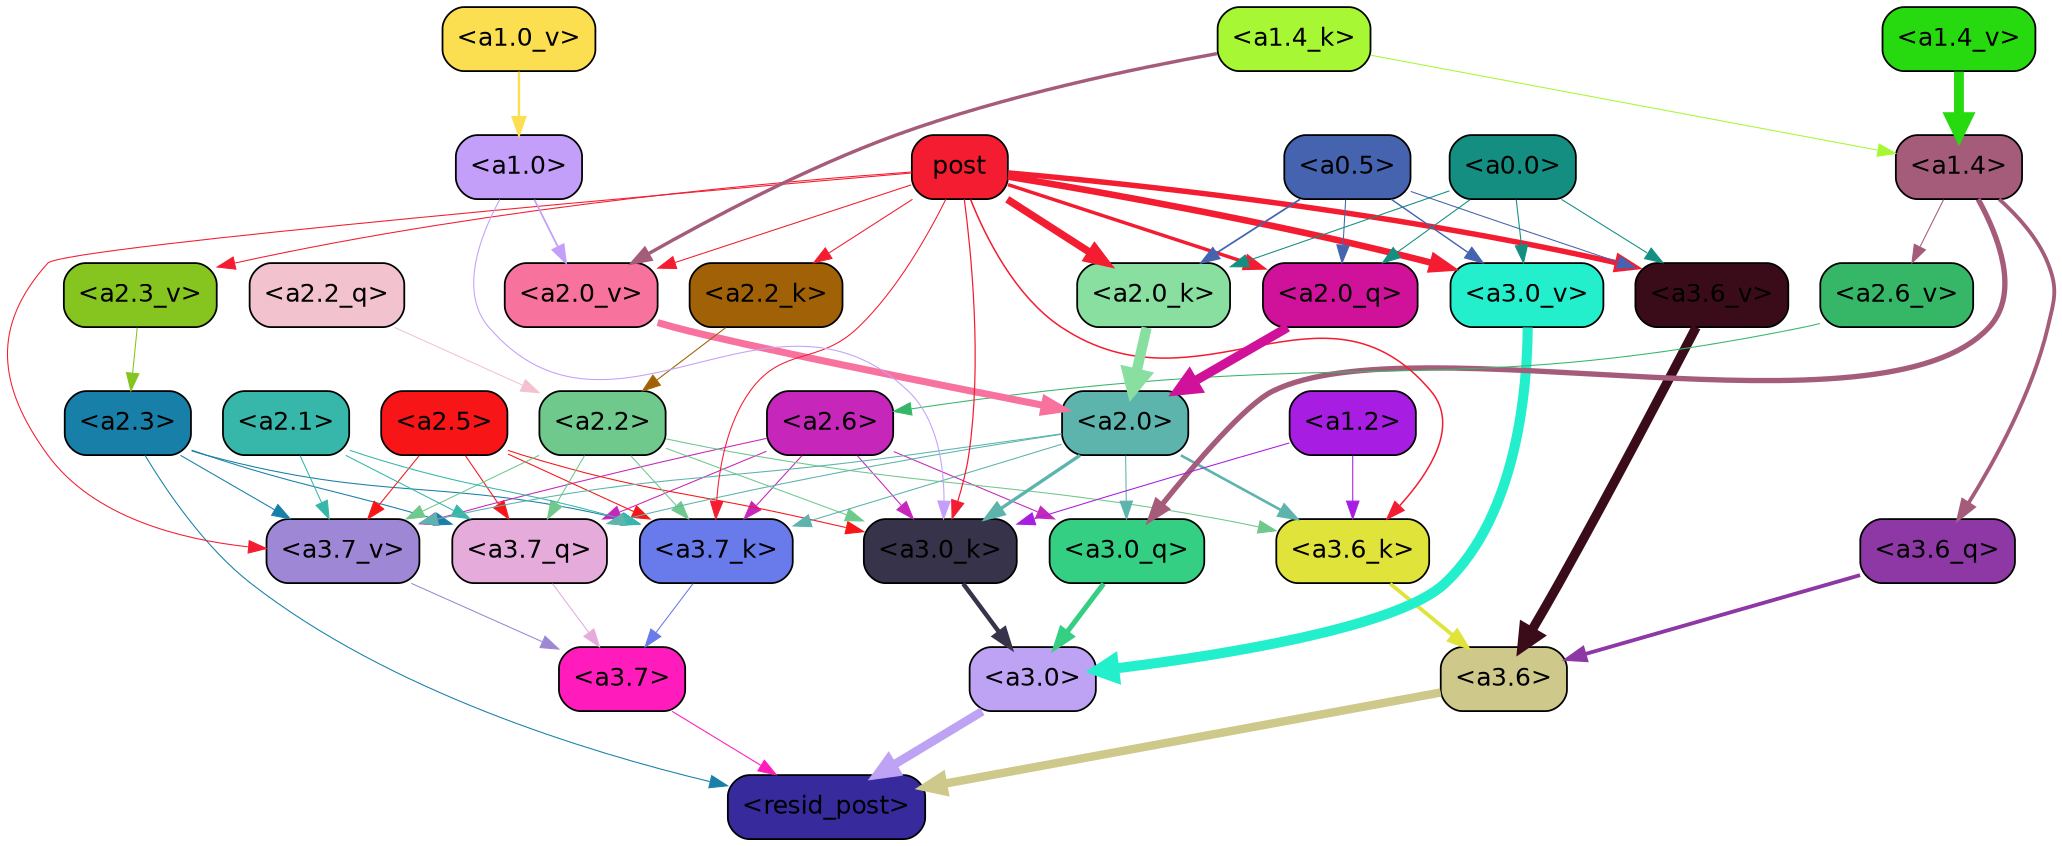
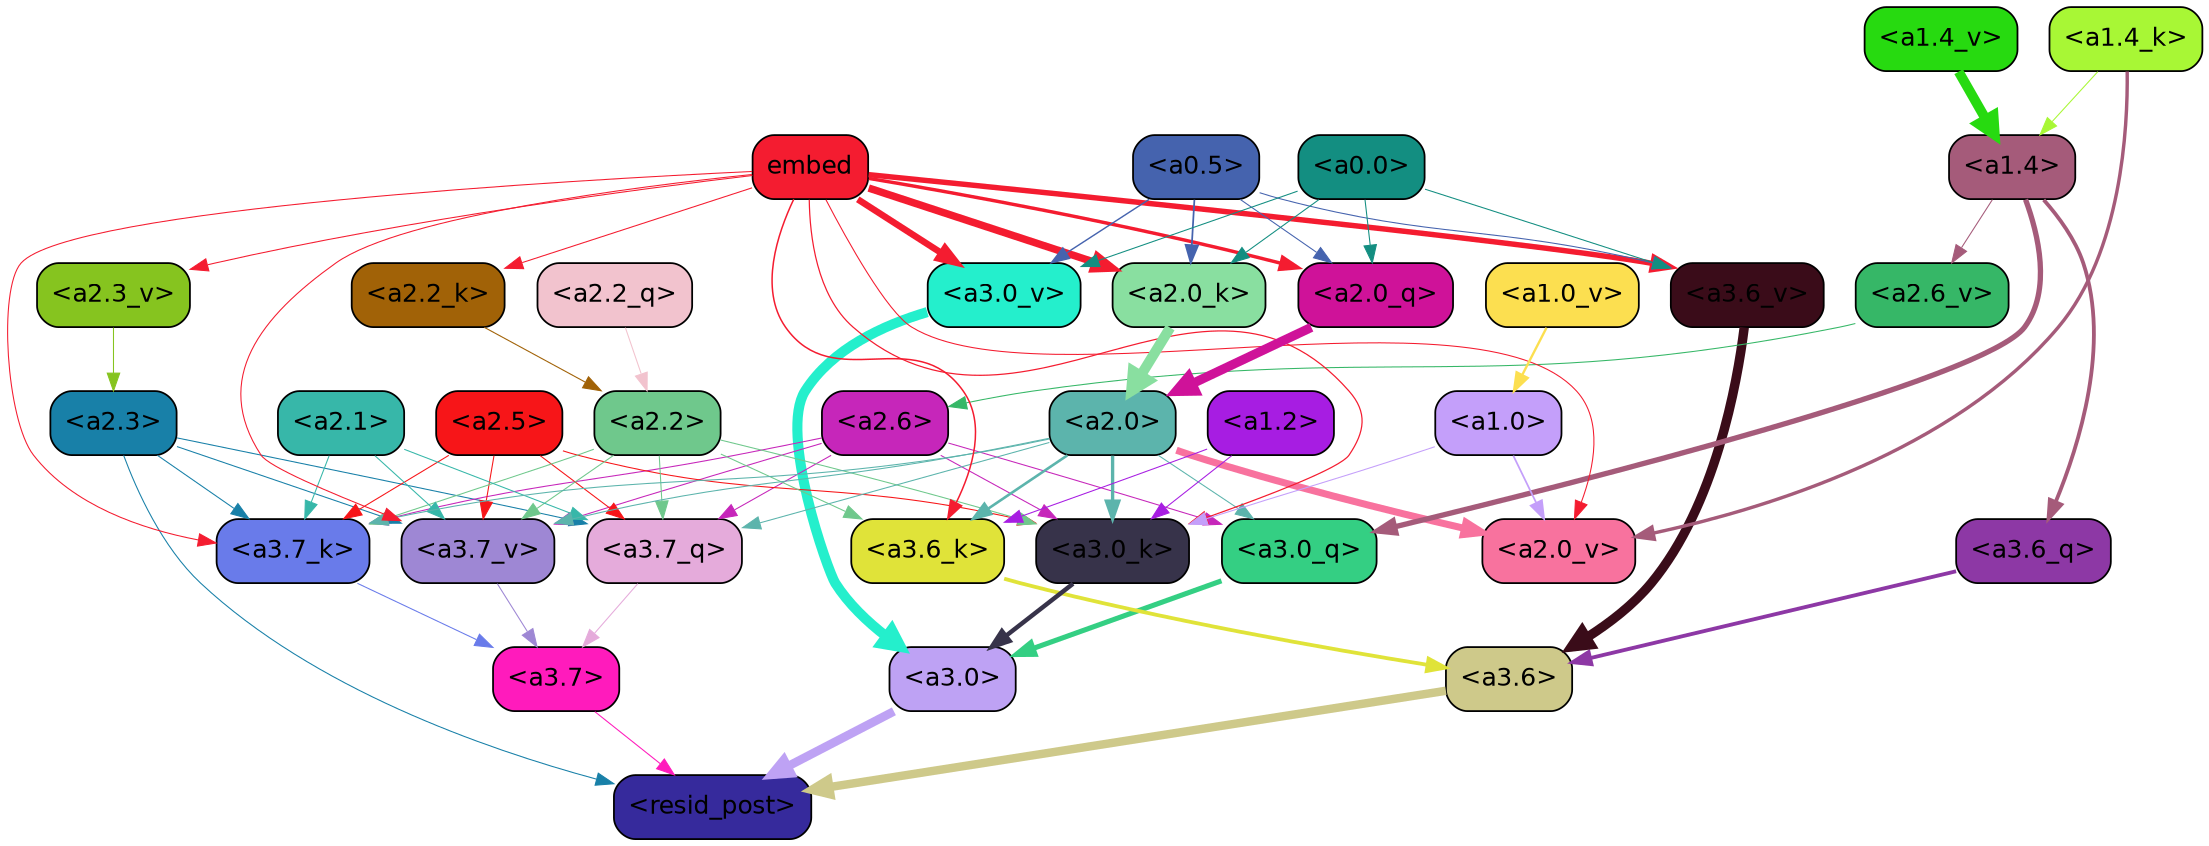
(960, 167) -> (810, 167)
(909, 378) -> (1327, 494)
